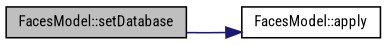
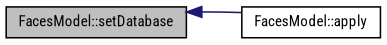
(206, 33) -> (222, 12)
